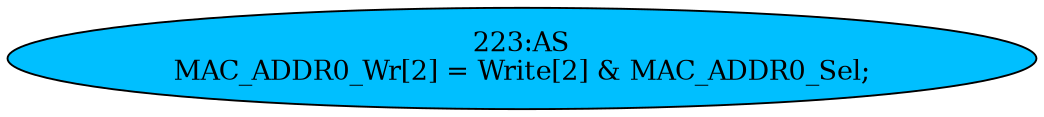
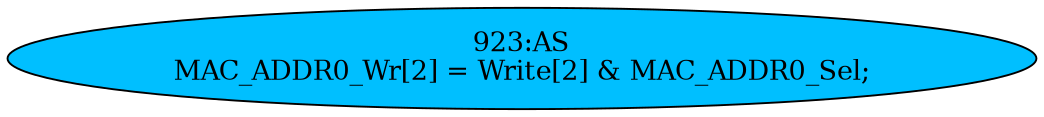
(522, 58) -> (522, 58)
